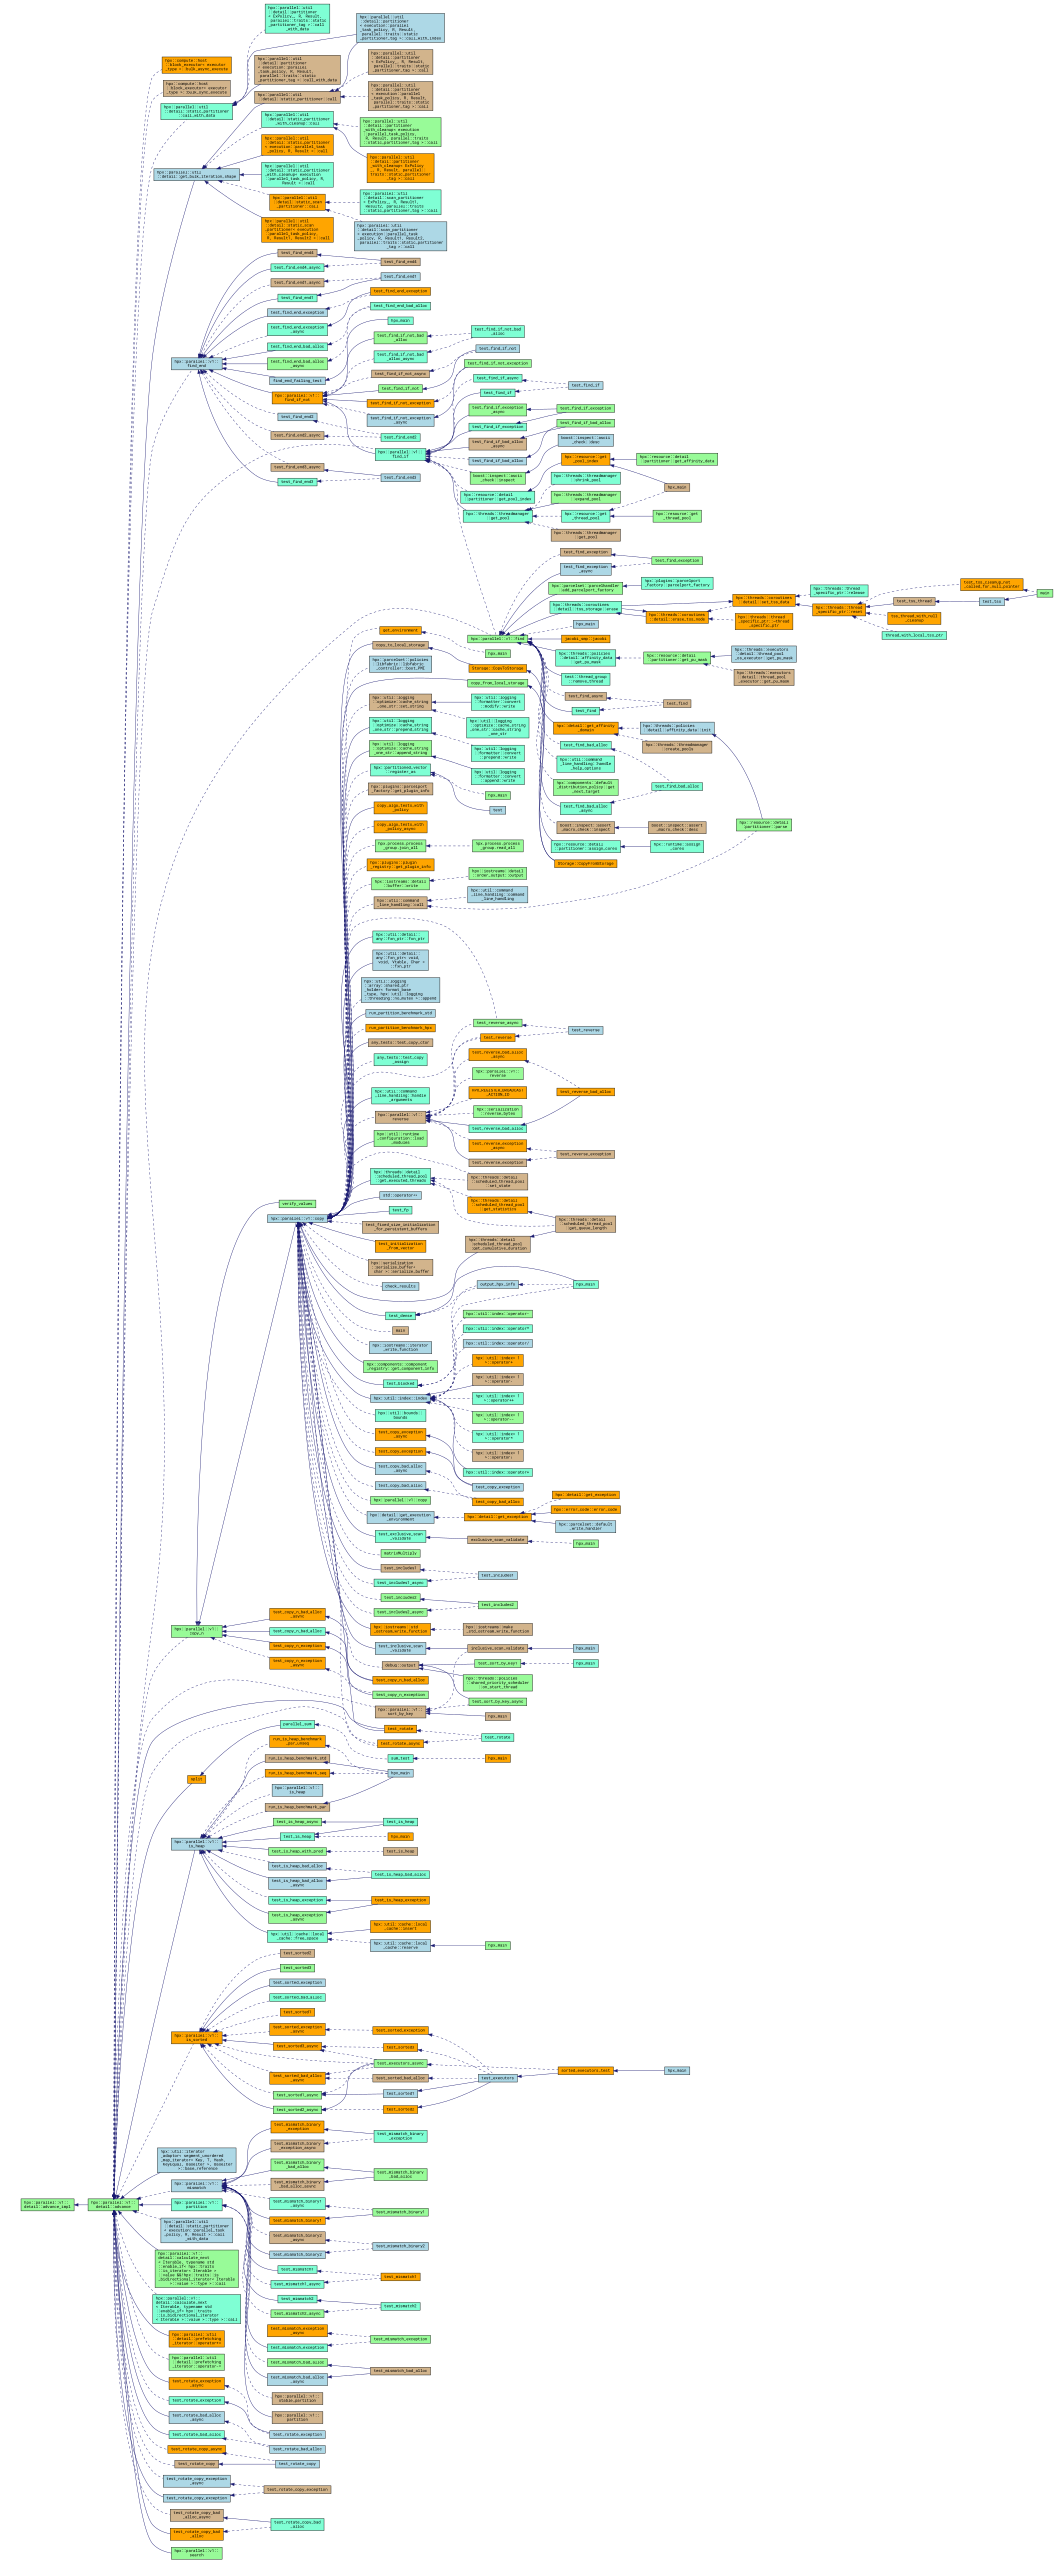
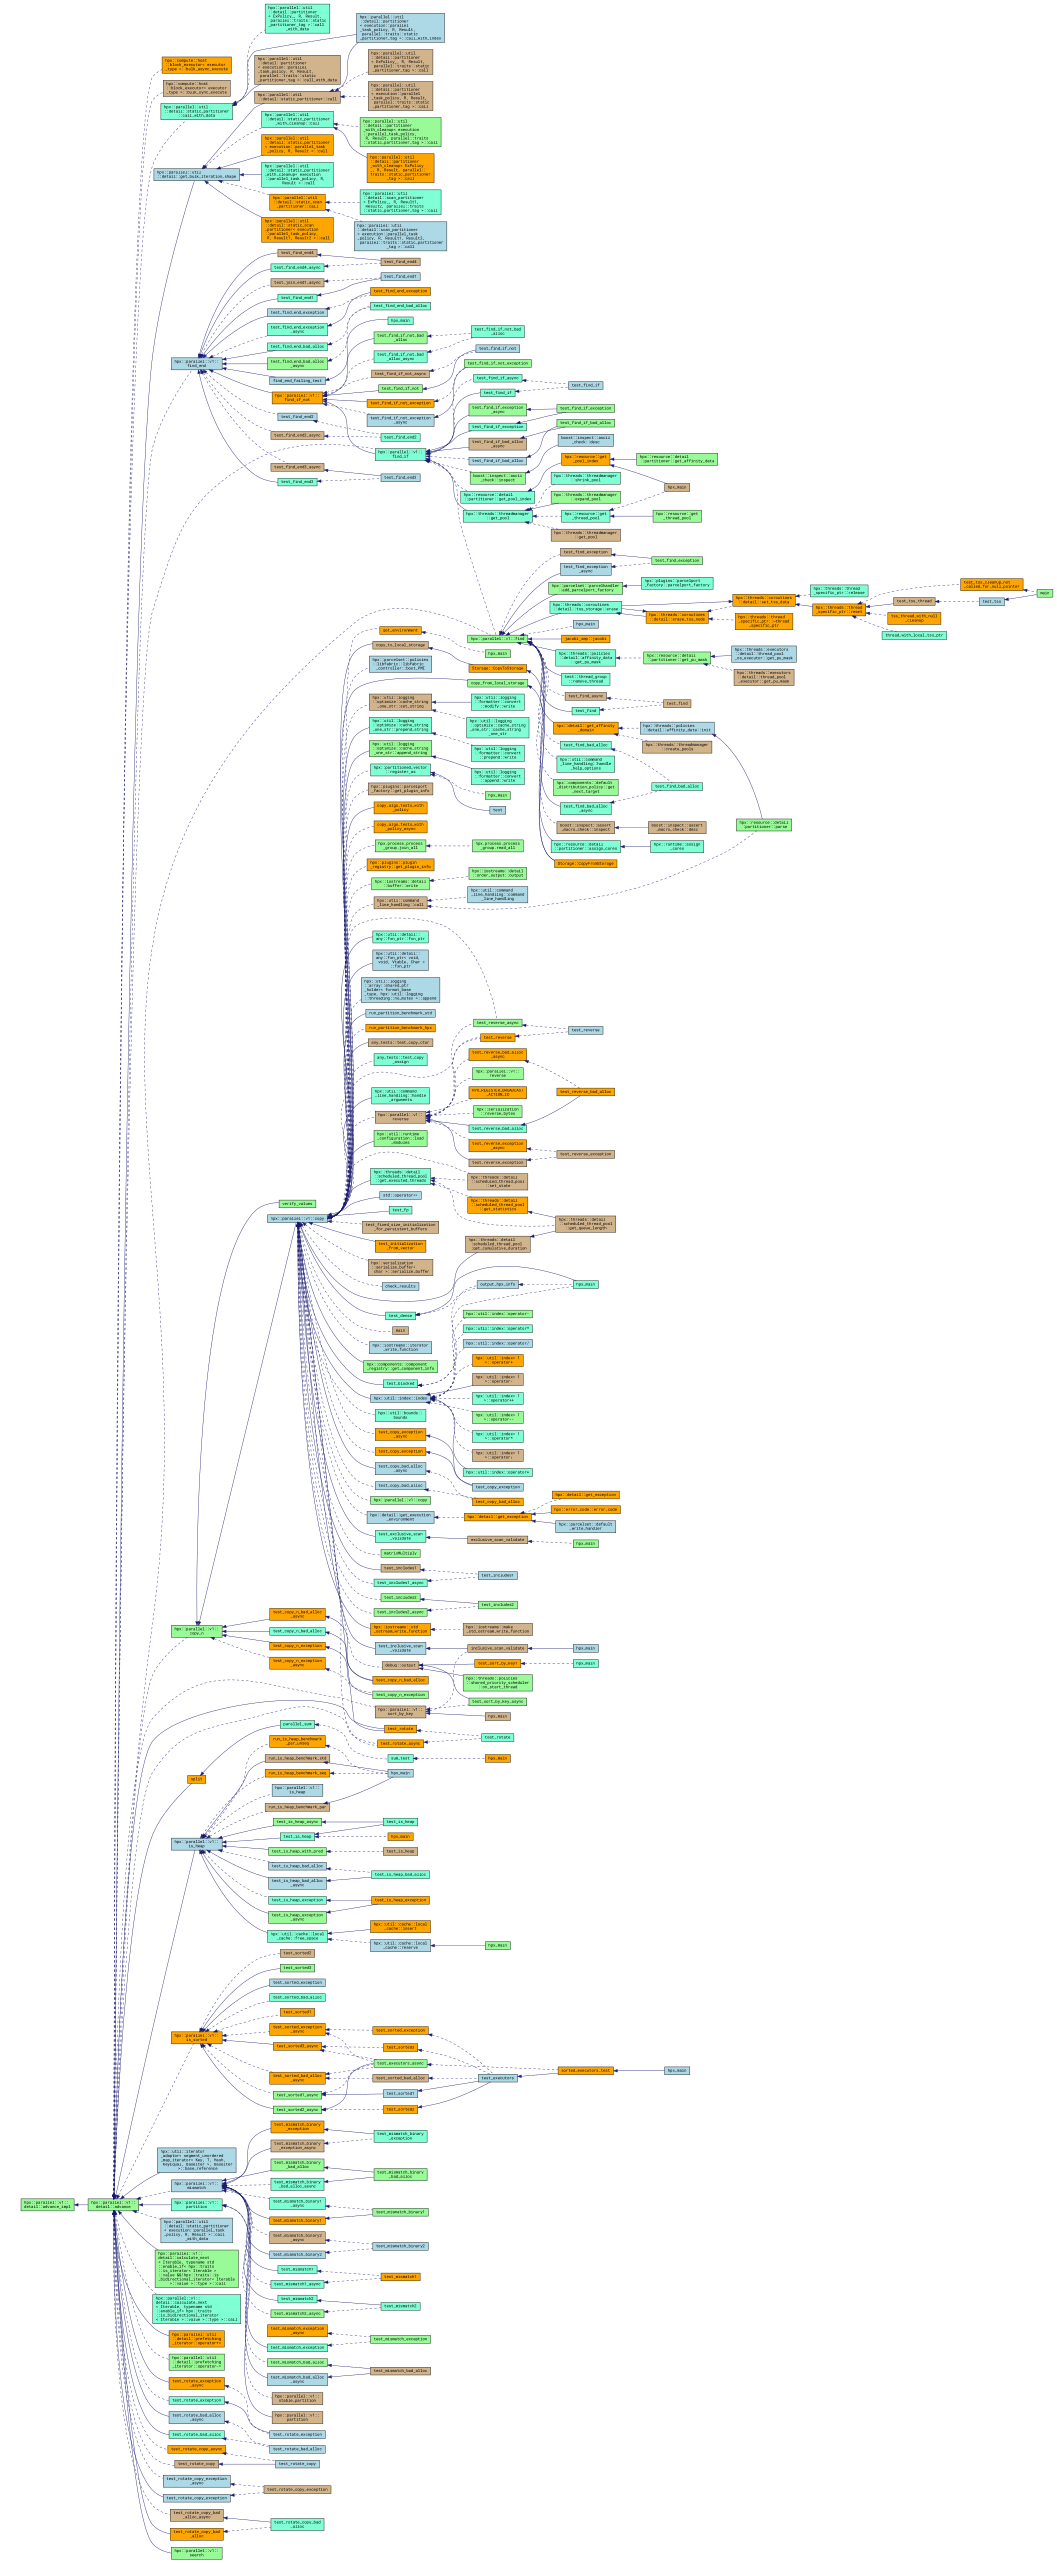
(297, 283) -> (297, 283)
(959, 602) -> (959, 602)
(498, 1664) -> (498, 1664)
(296, 2059) -> (349, 2051)
(297, 2184) -> (297, 2184)
